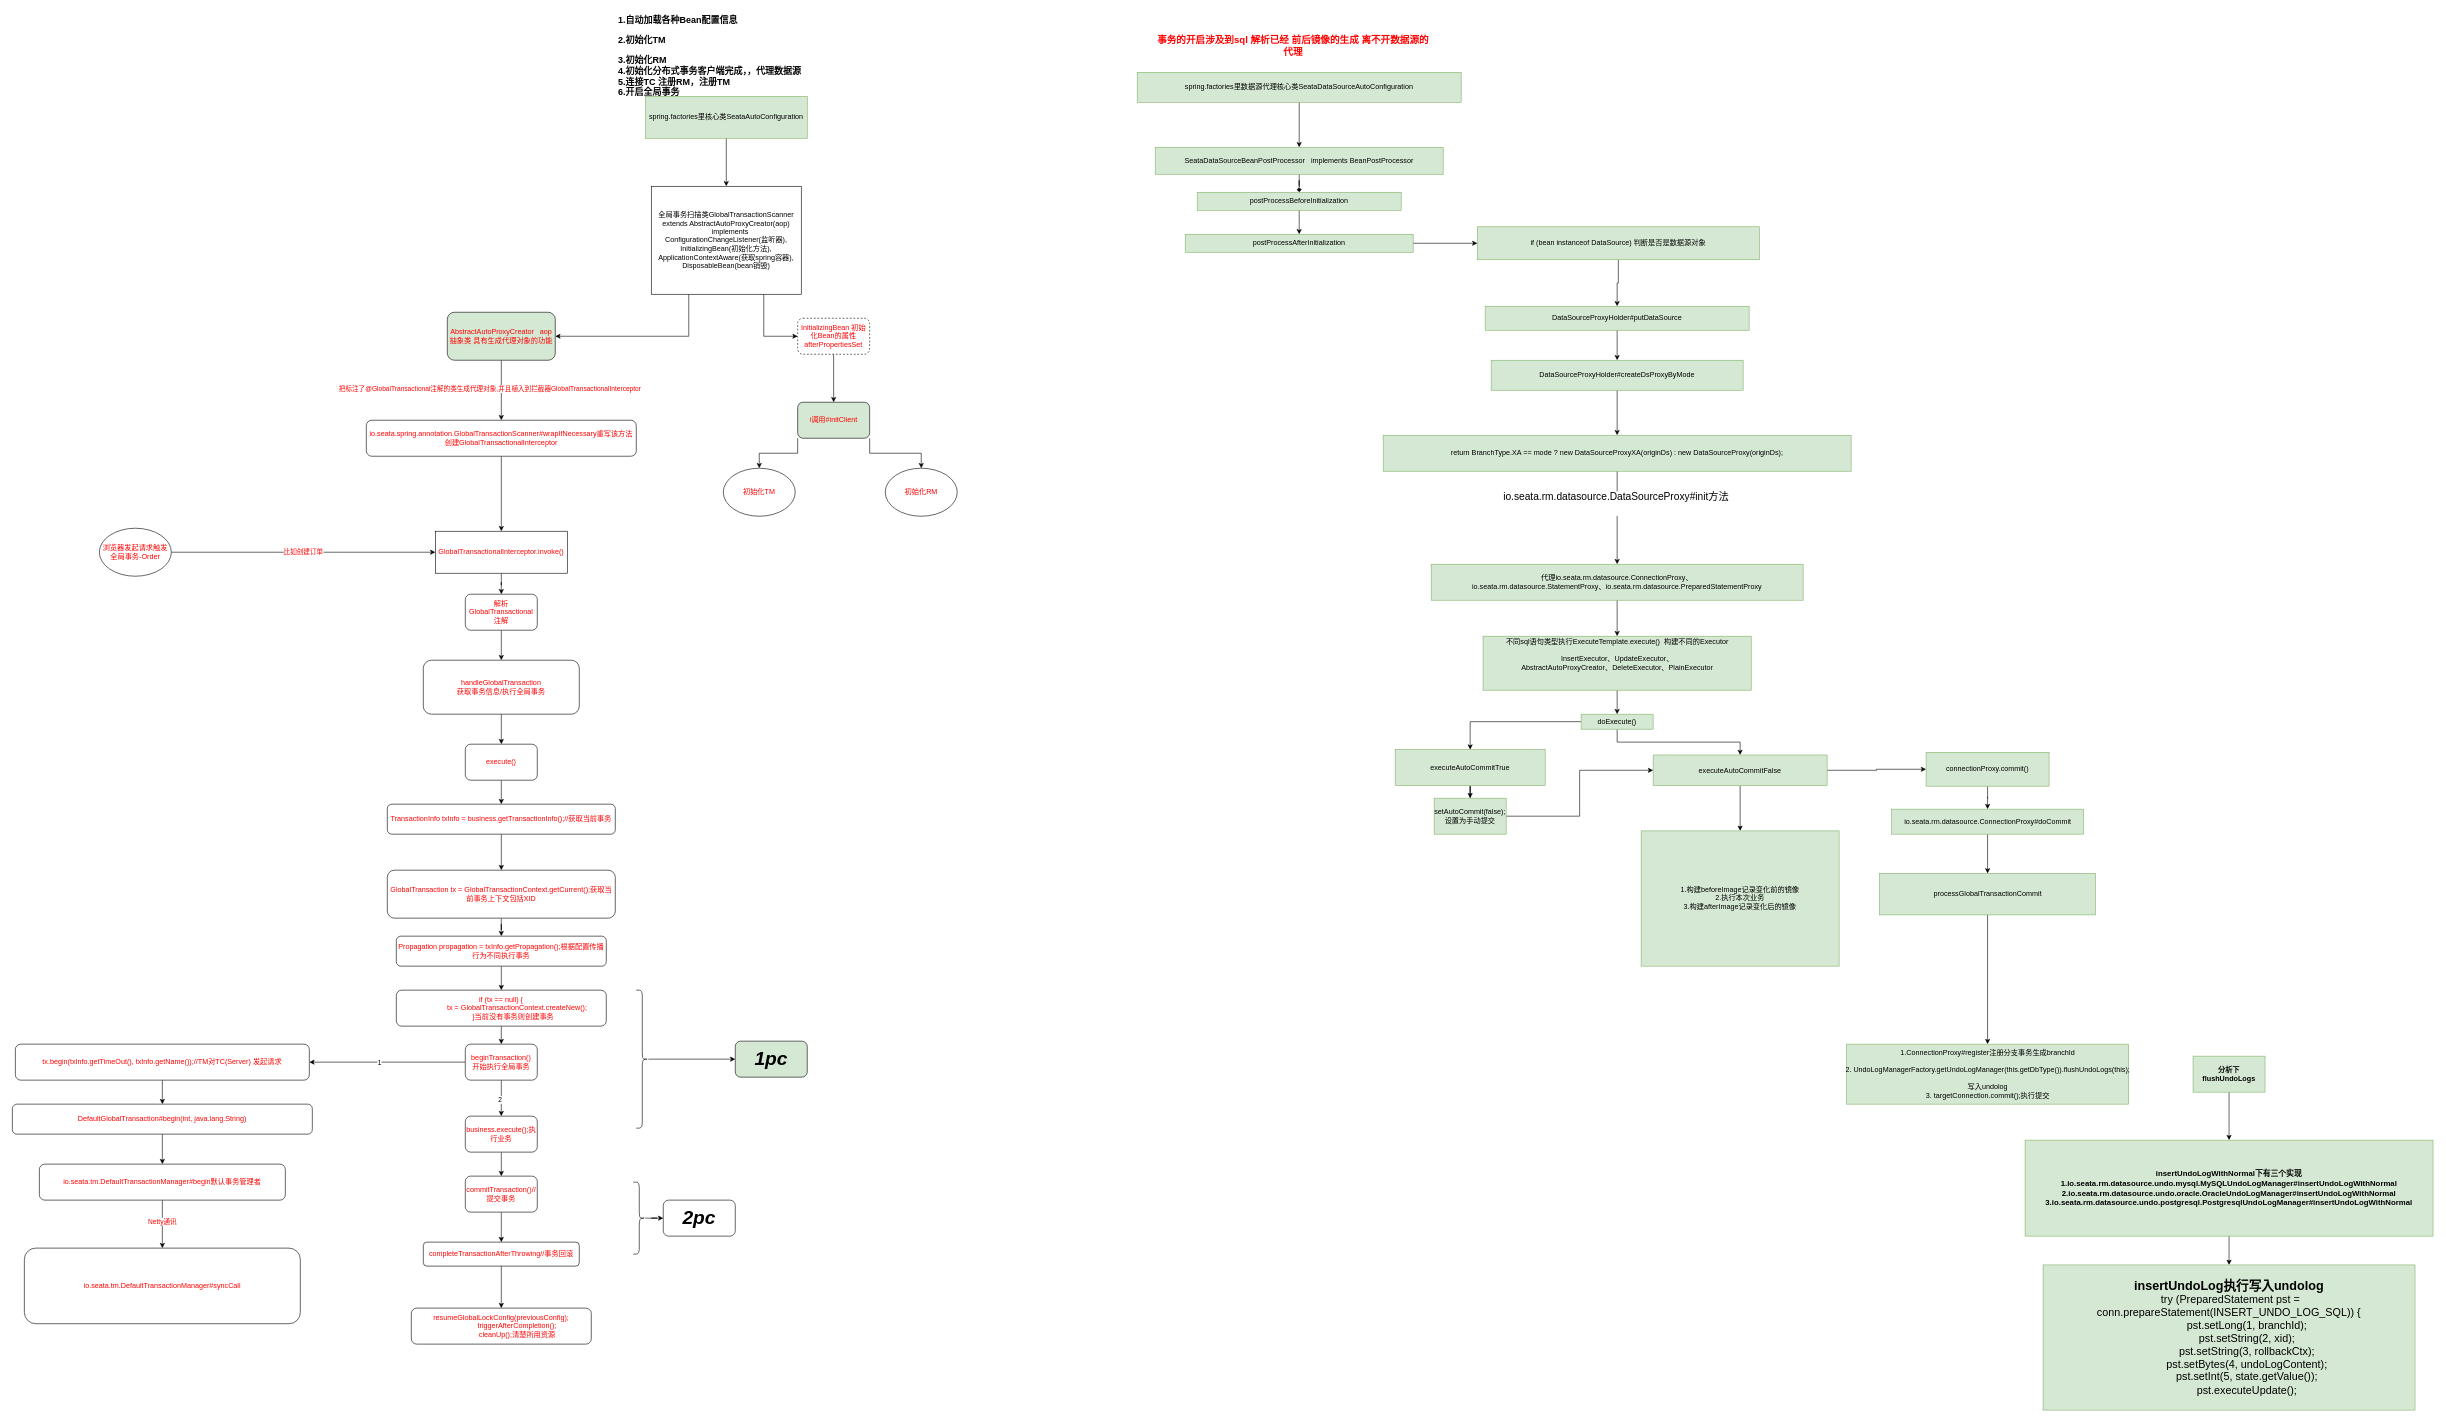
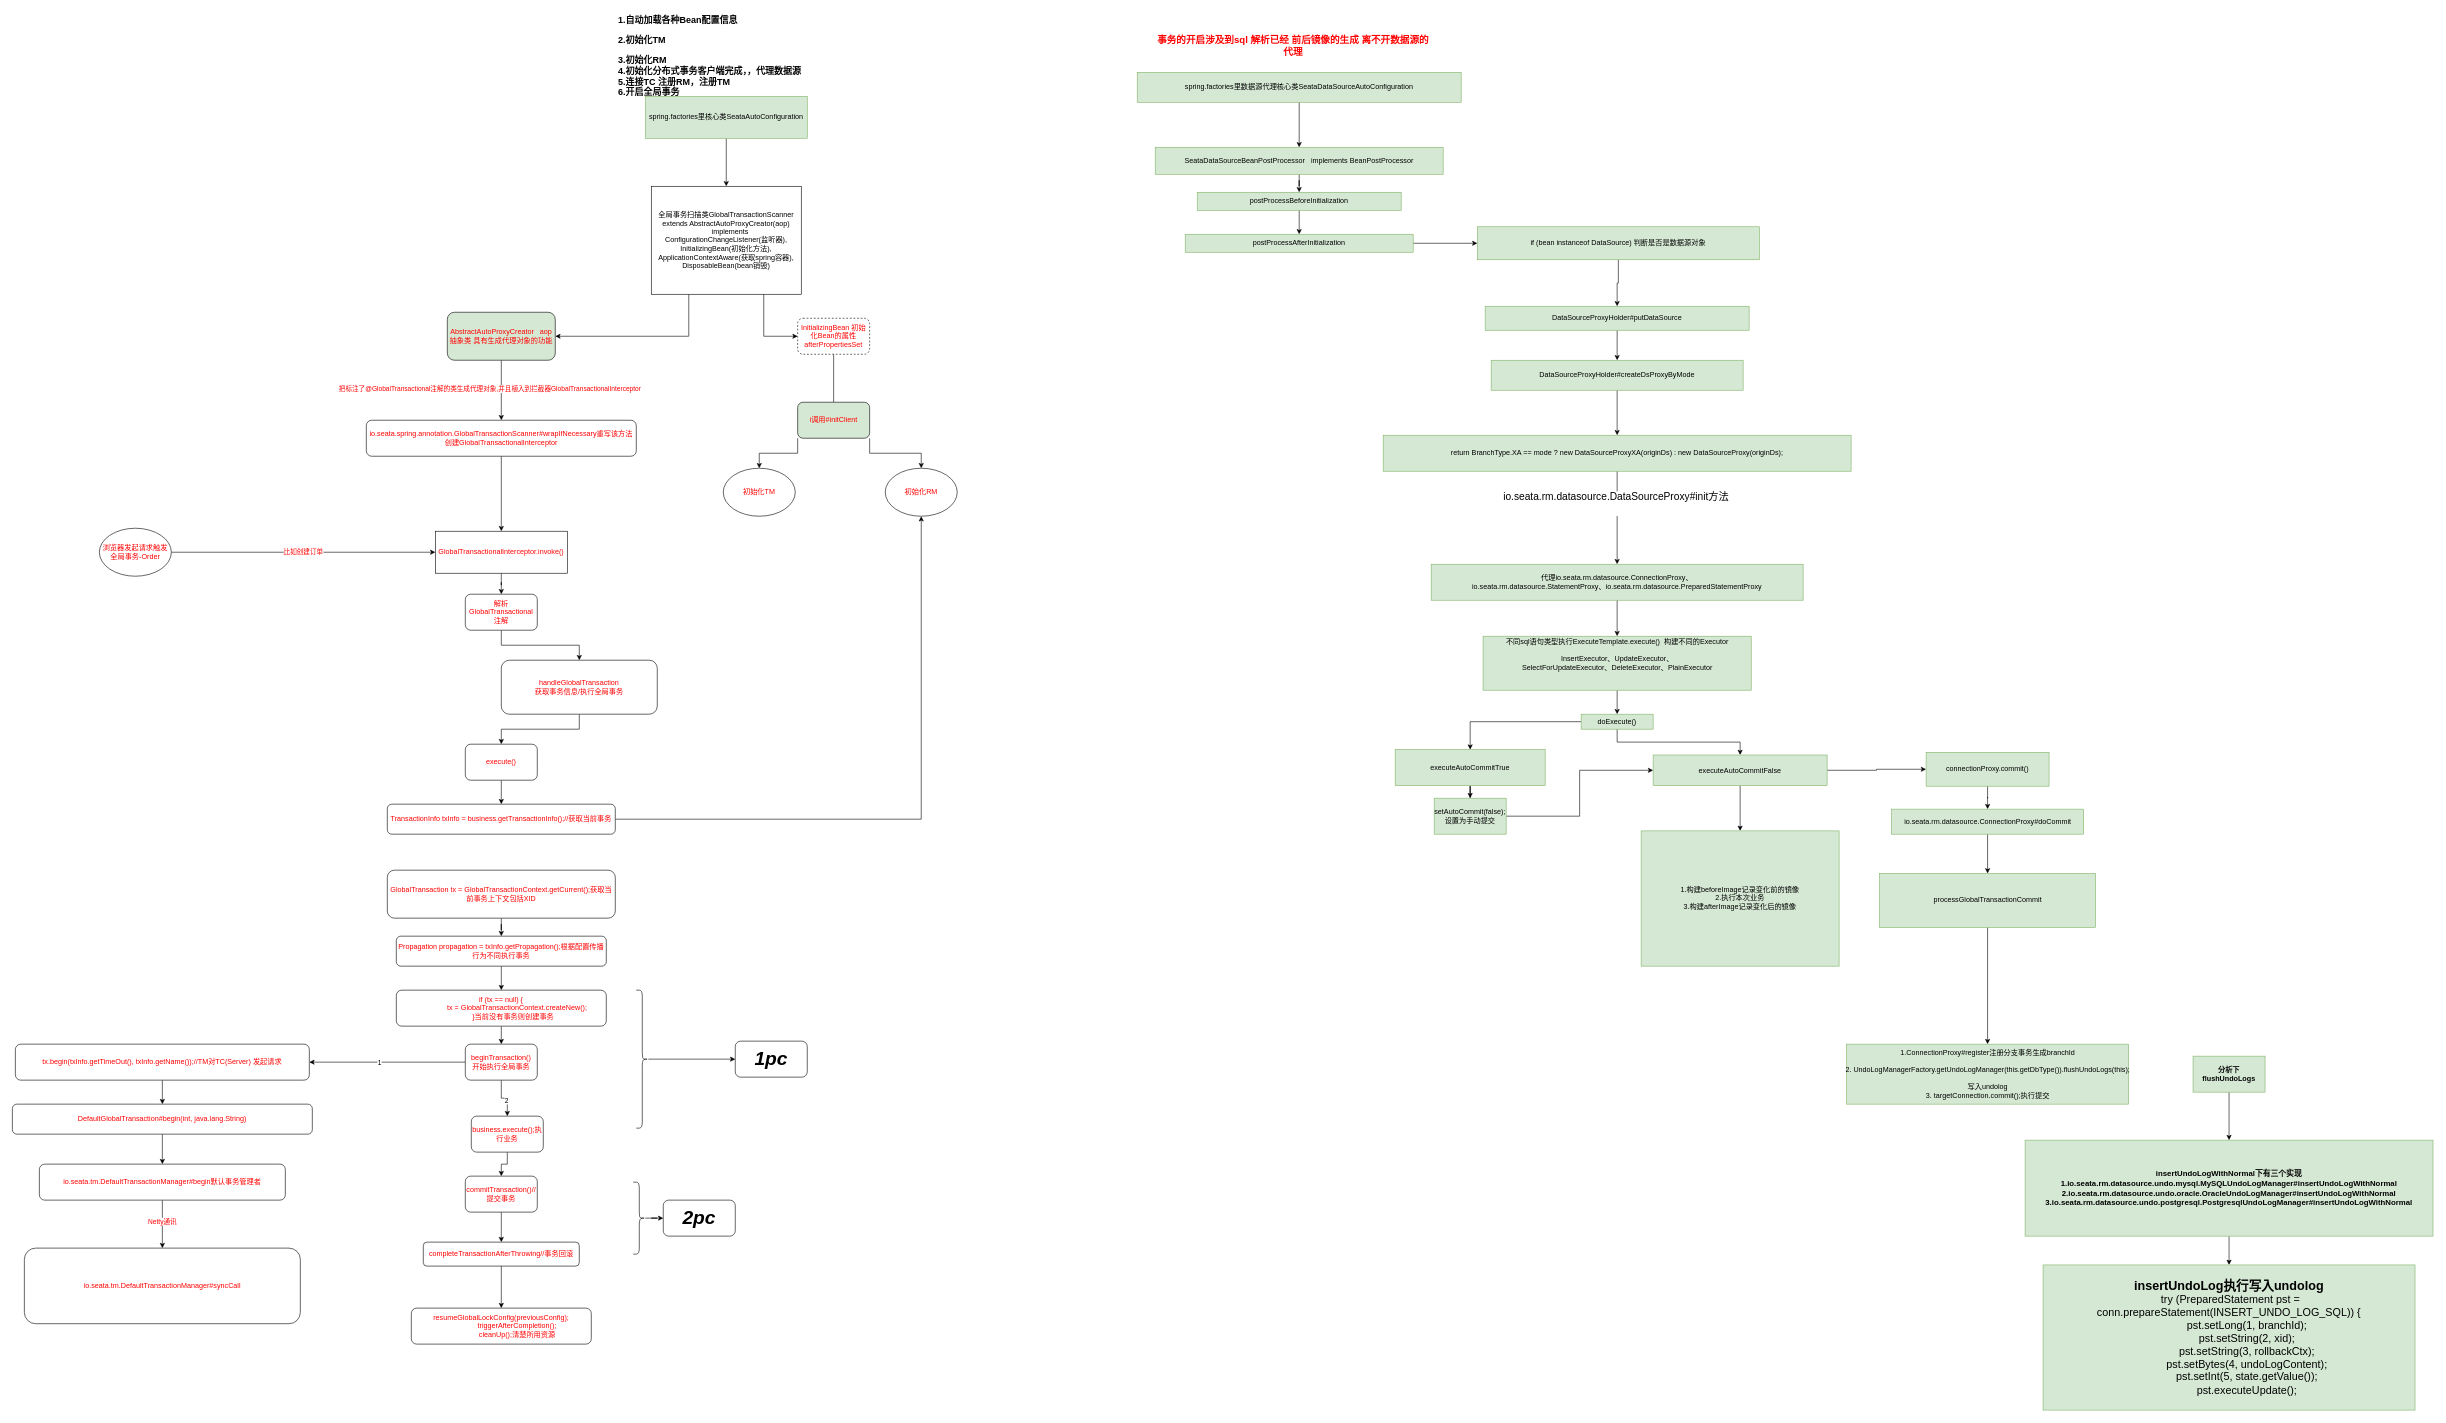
(1299, 186) -> (1299, 186)
(834, 396) -> (834, 398)
(1618, 663) -> (1618, 663)
(501, 687) -> (579, 687)
(501, 864) -> (921, 521)
(1988, 894) -> (1988, 901)
(771, 1059) -> (771, 1059)
(501, 1134) -> (507, 1134)
